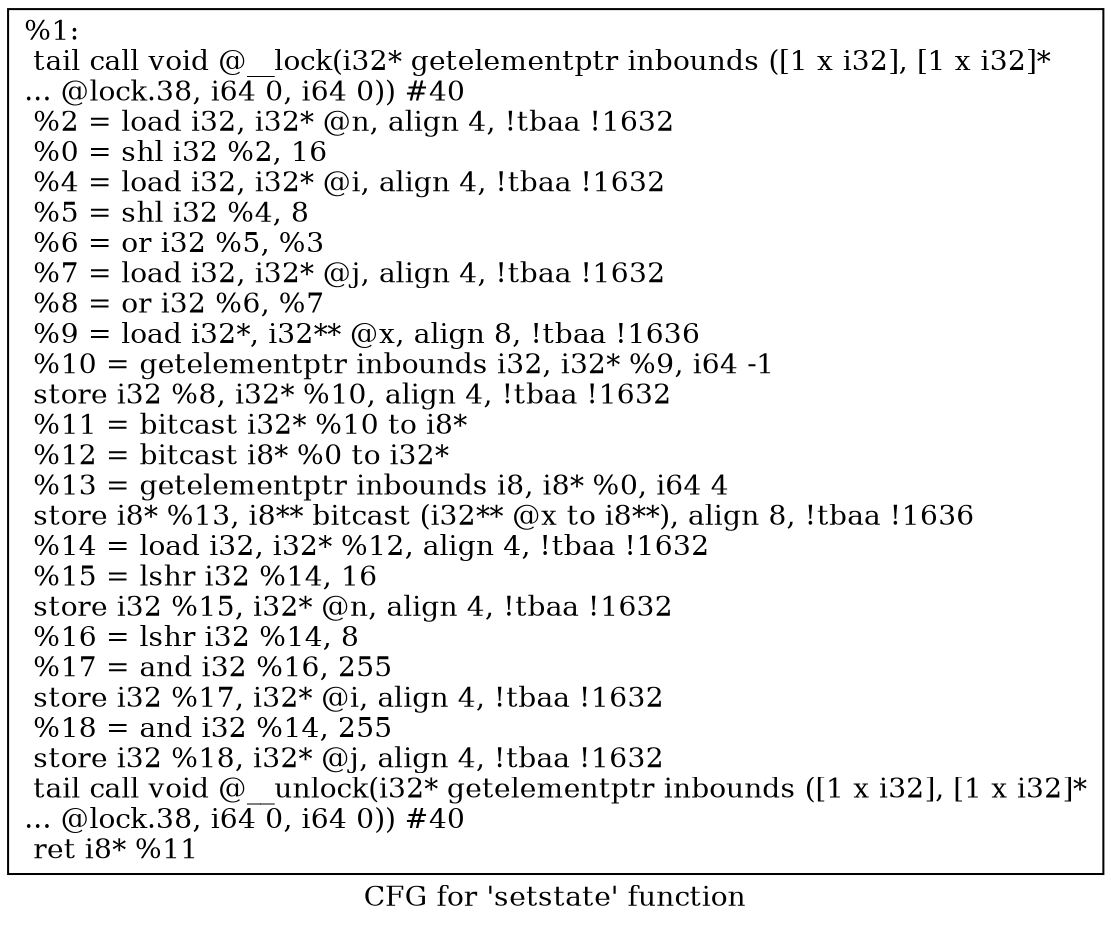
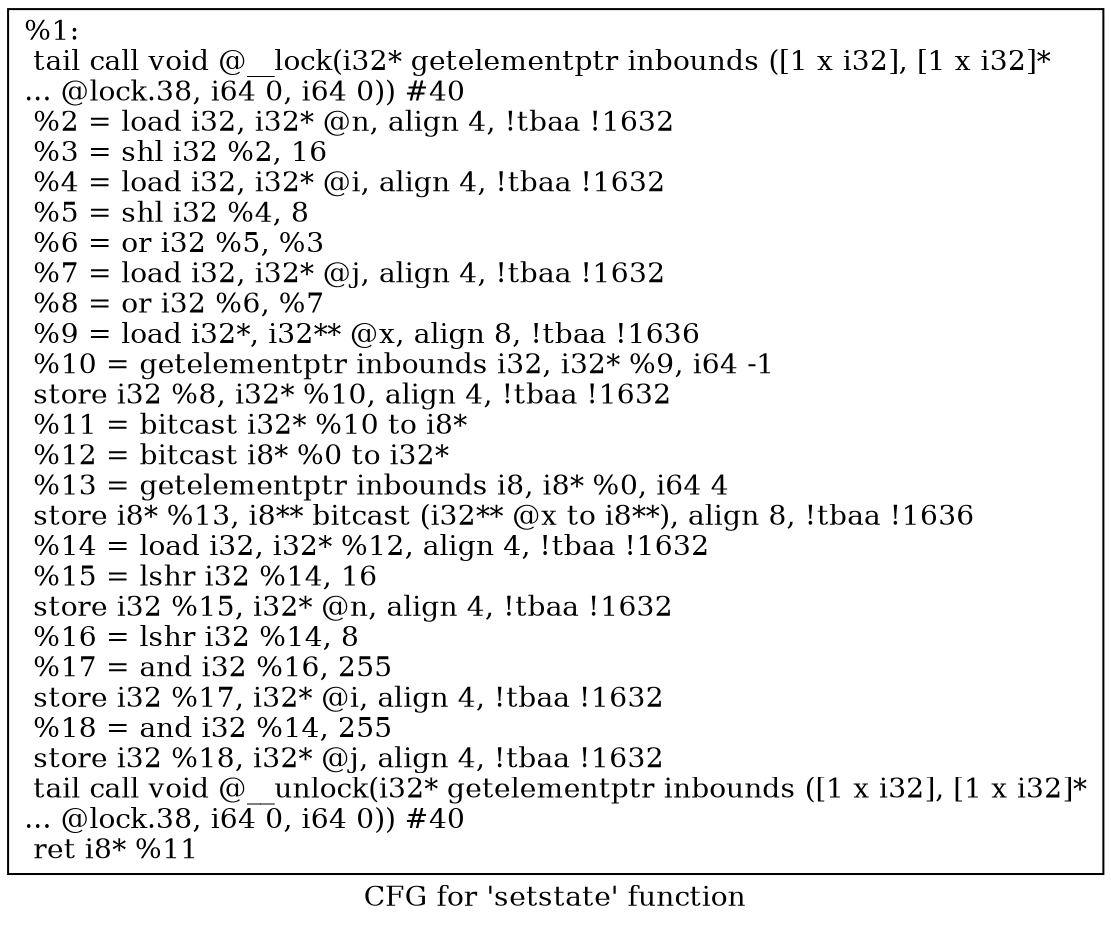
(177, 153) -> (177, 153)
